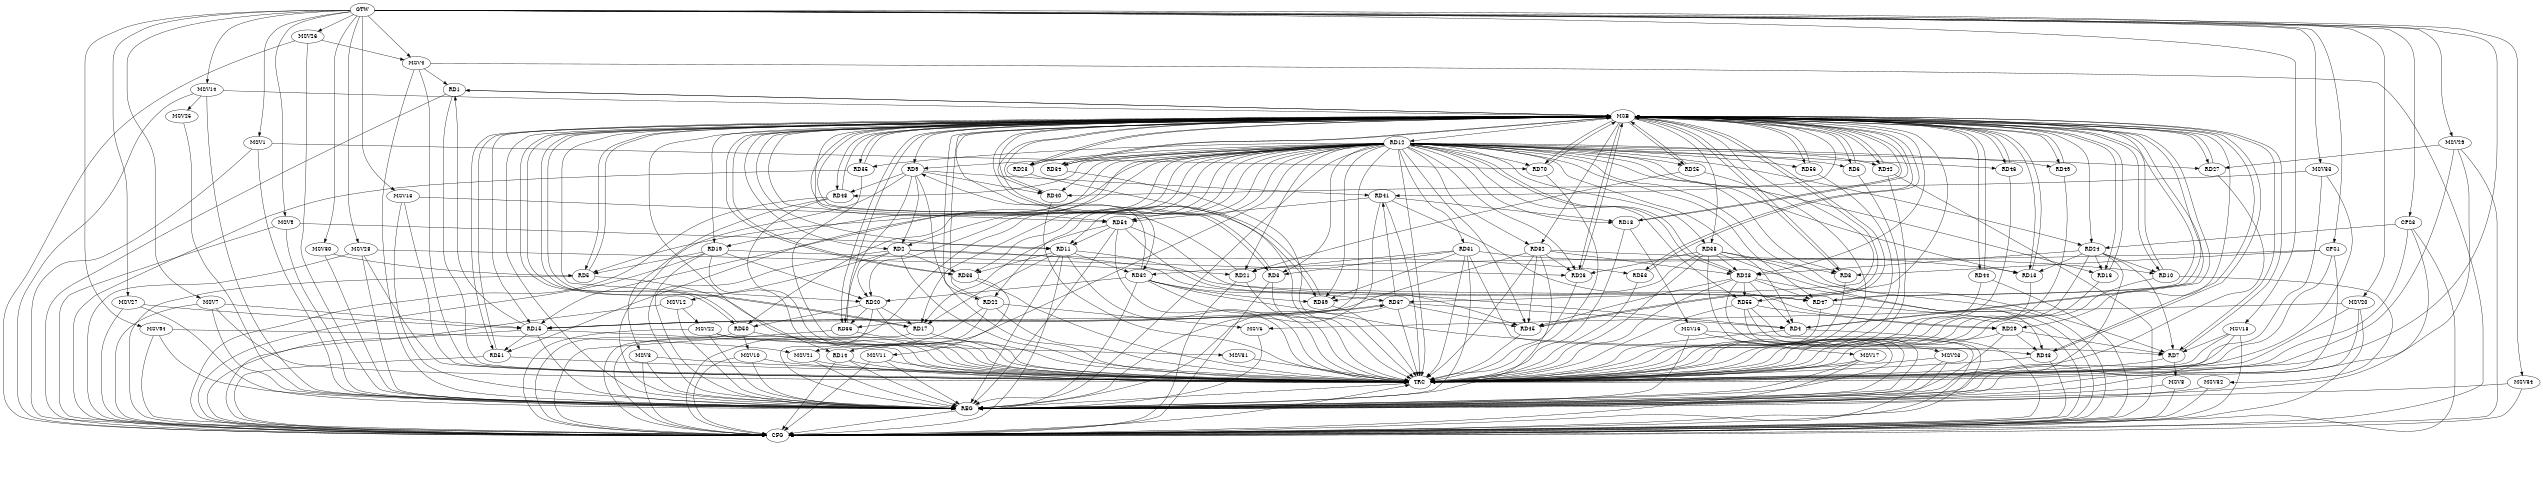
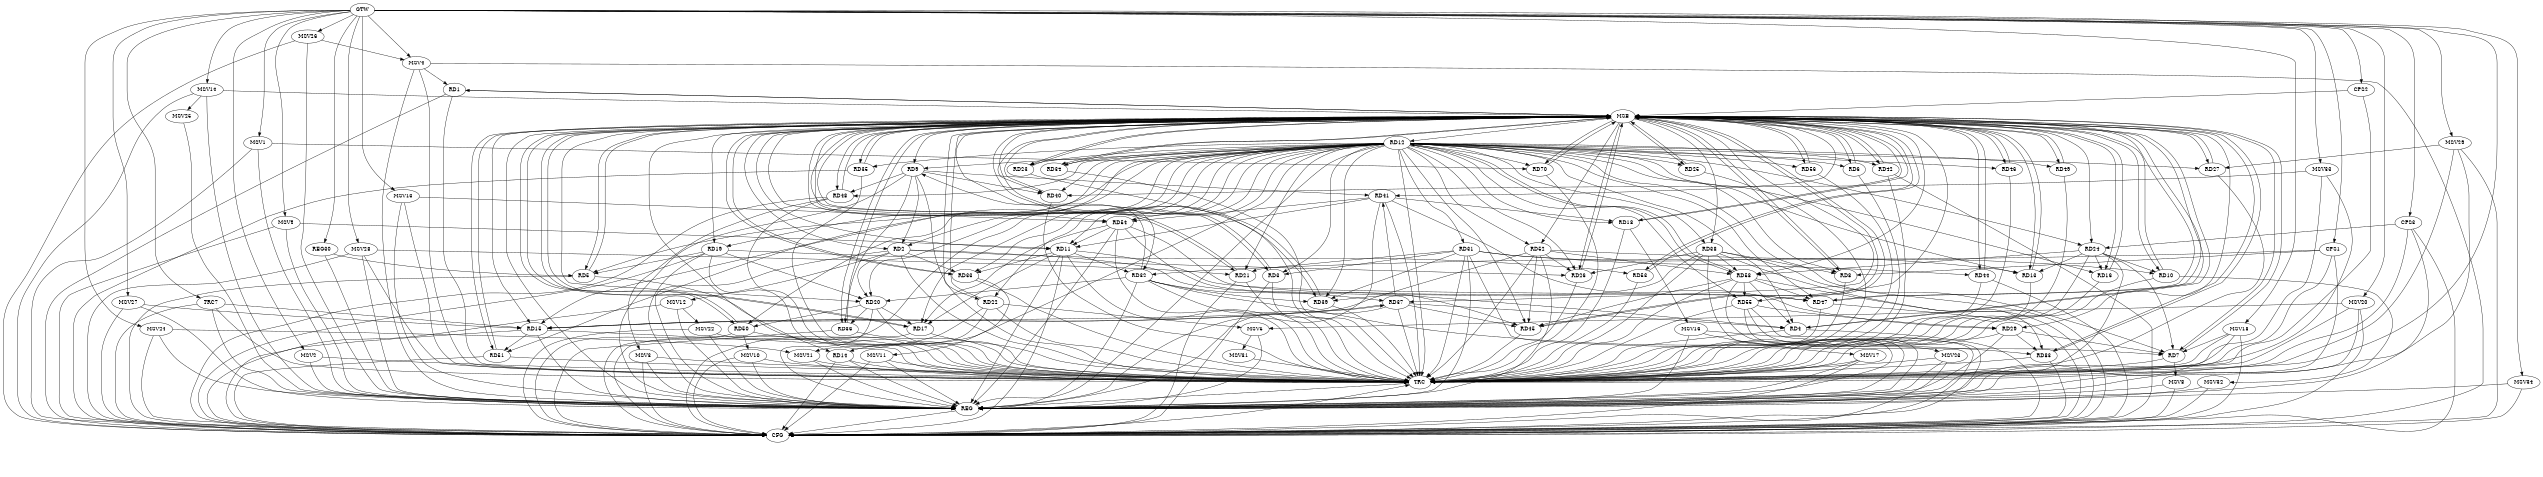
none -> (2361, 90)
(1467, 216) -> (809, 186)
none -> (1210, 225)
(458, 234) -> none
(322, 249) -> (322, 249)
(1538, 249) -> (1538, 249)
none -> (1734, 265)
(1744, 276) -> (1744, 276)
(211, 303) -> (211, 303)
(1190, 318) -> none
(156, 329) -> (156, 329)
(1043, 350) -> (1248, 341)
none -> (308, 356)
(2044, 356) -> (2044, 356)
